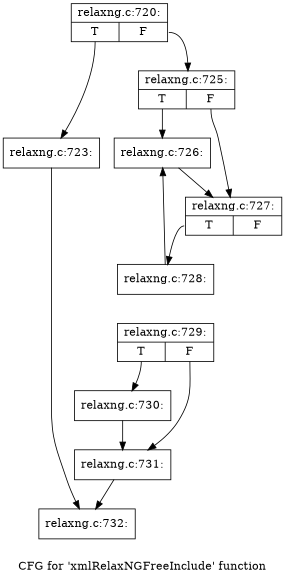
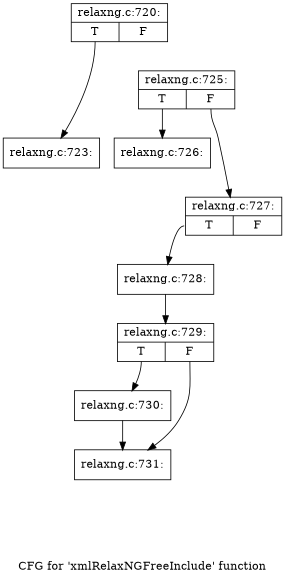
(184, 44) -> none
(193, 180) -> none
(164, 220) -> (166, 305)
(87, 524) -> none
